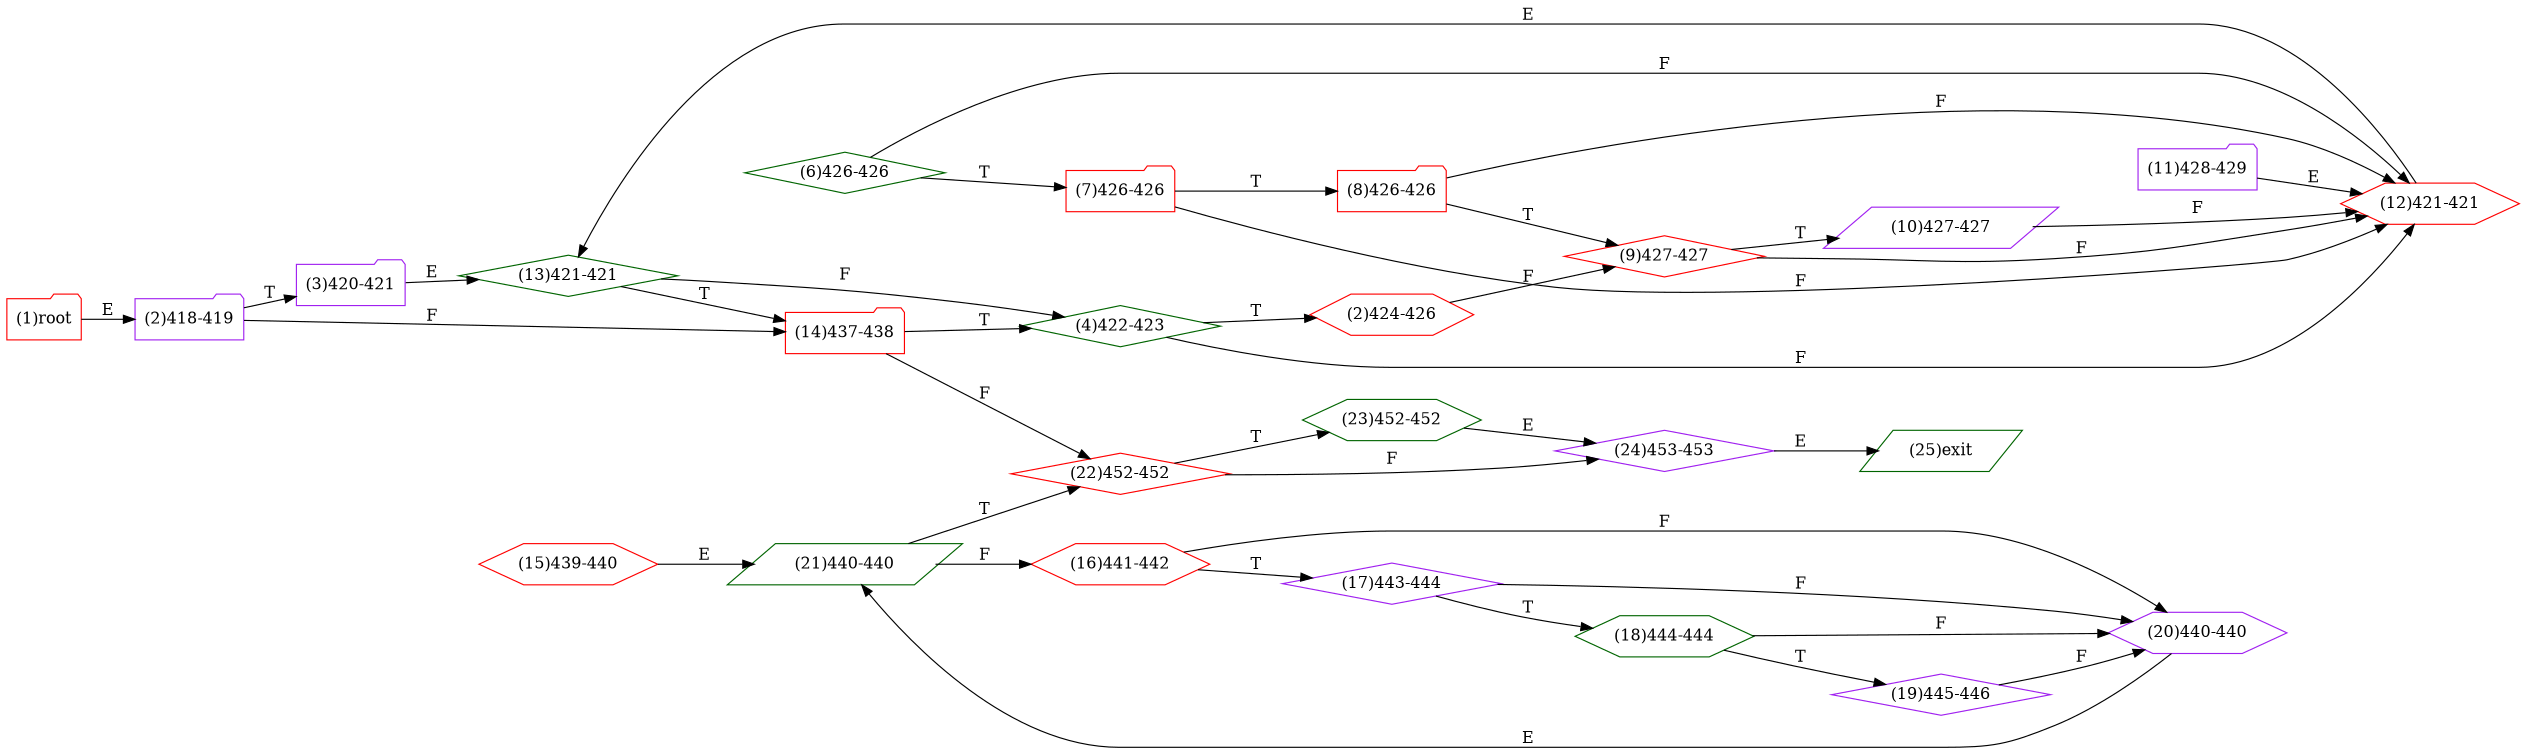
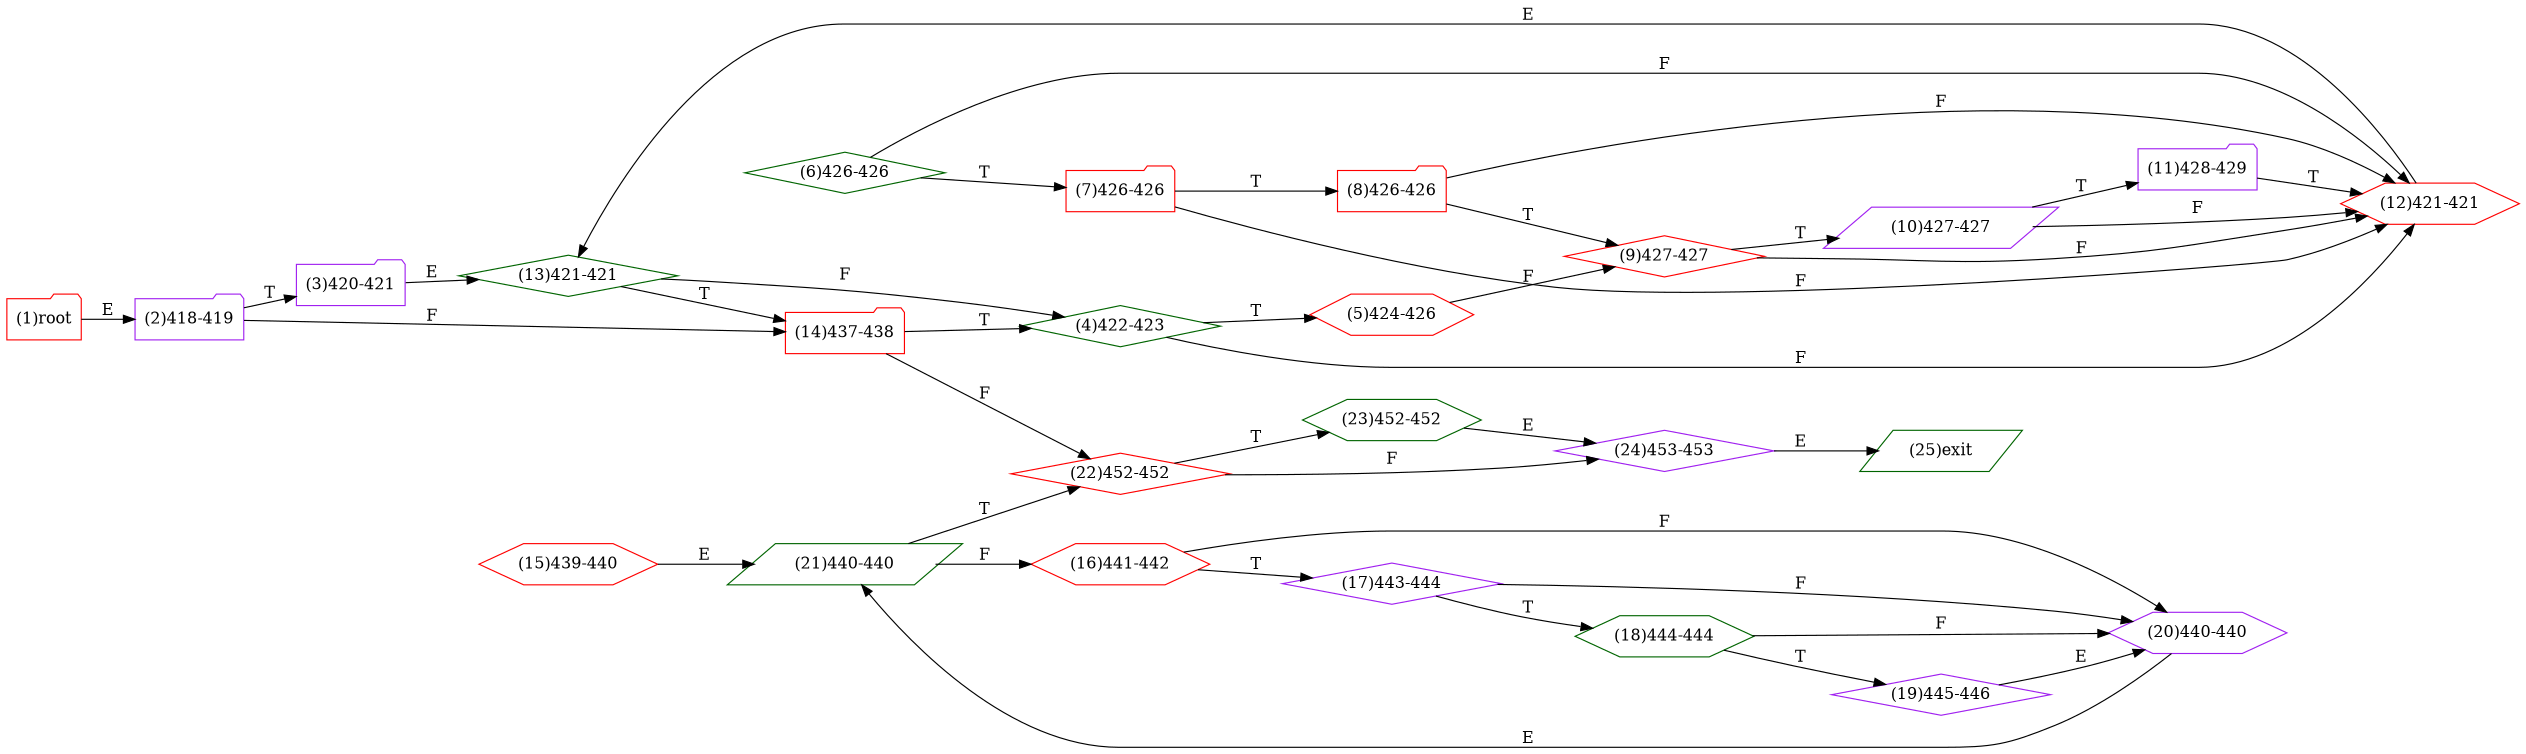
(2314, 178) -> (2314, 178)
none -> (2079, 196)
(1392, 315) -> (1392, 315)
(2081, 657) -> (2081, 657)
